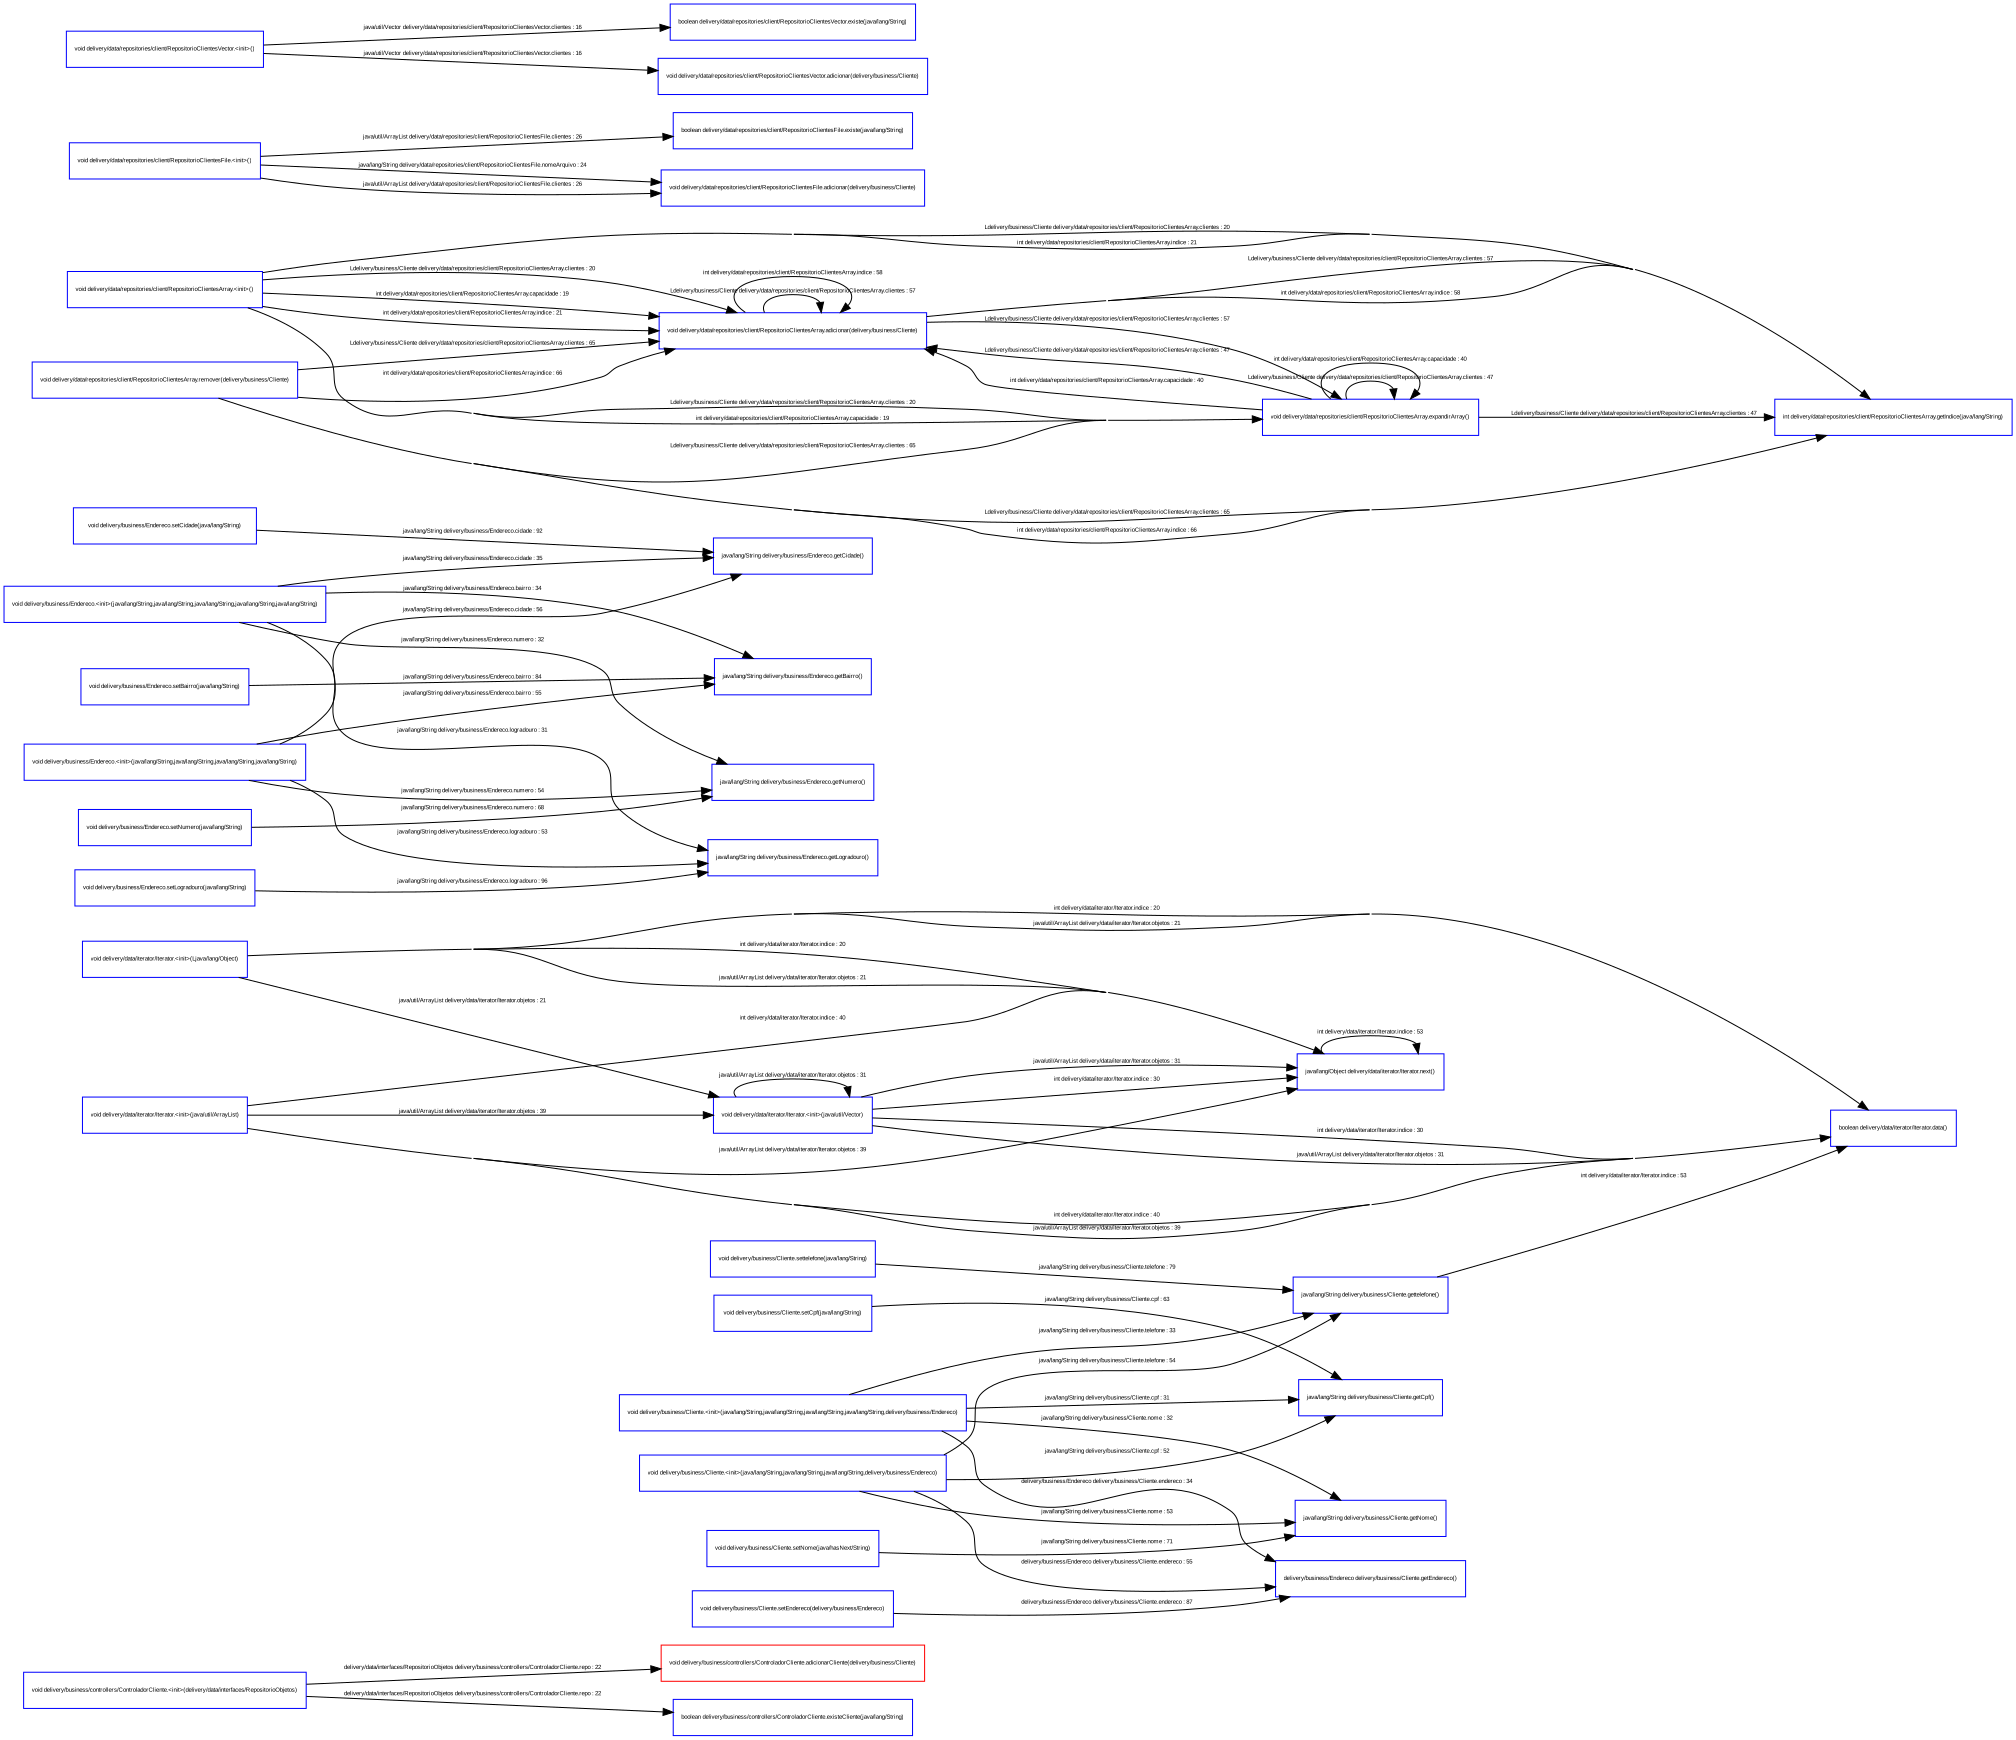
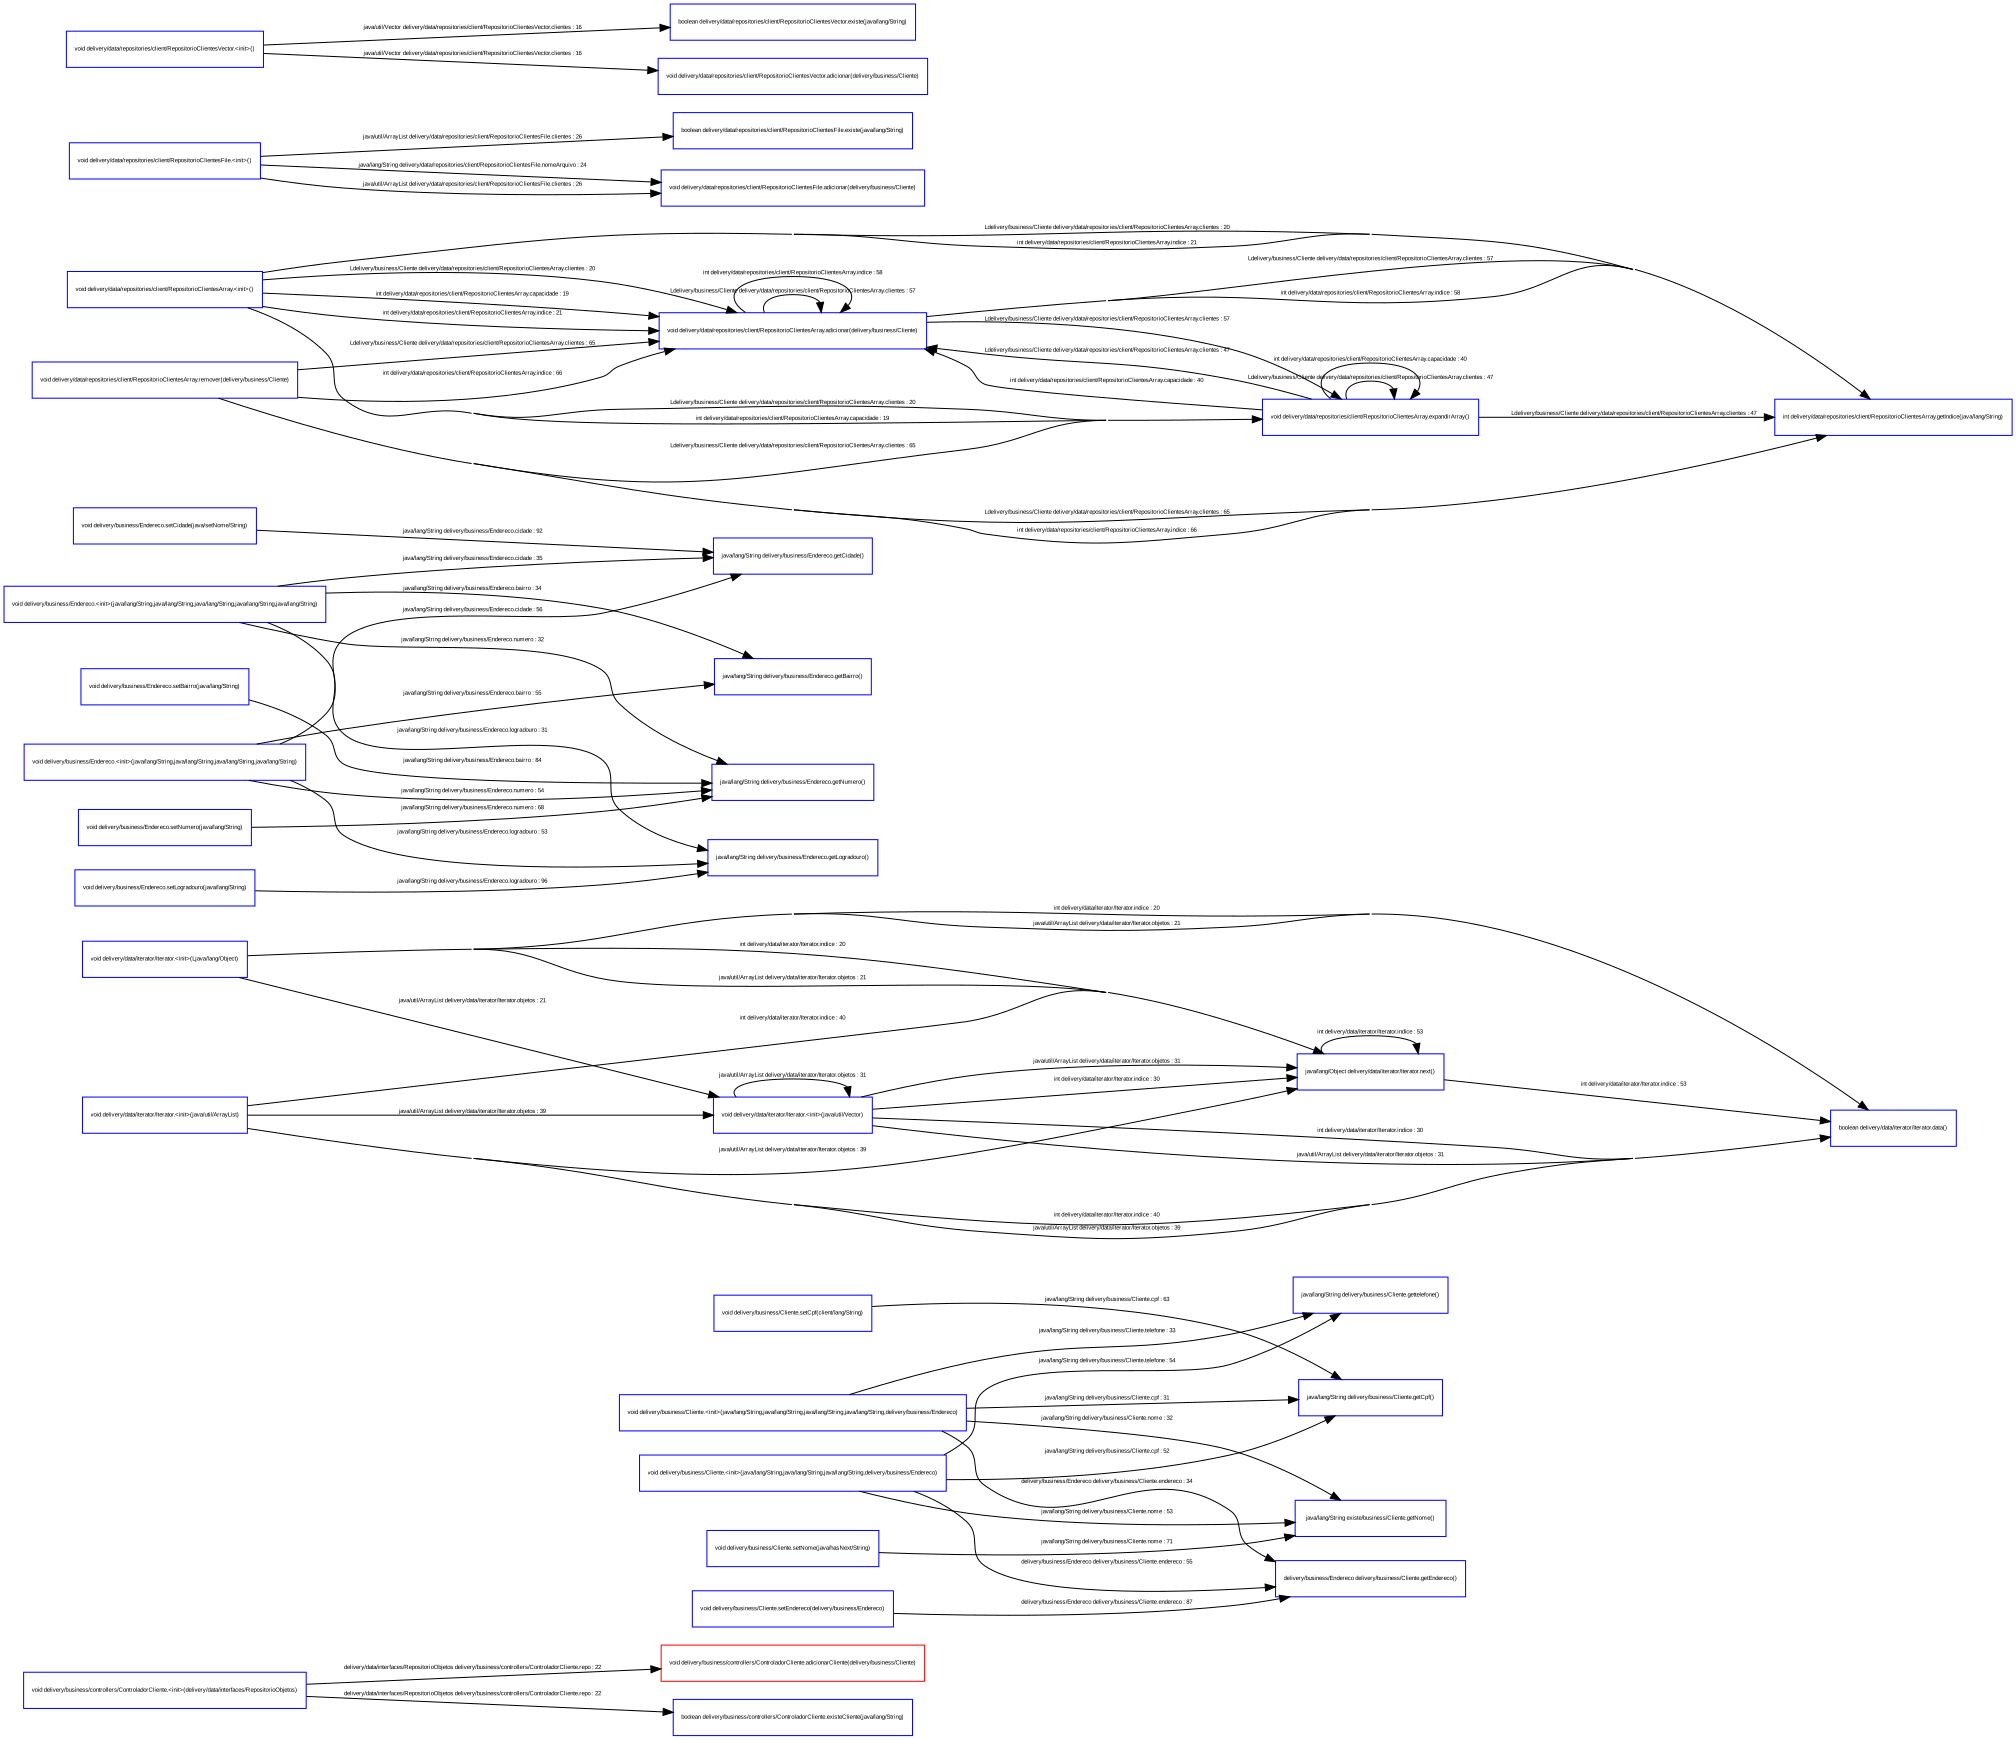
(165, 526) -> (165, 526)
(477, 682) -> (462, 779)
(1639, 1218) -> (1632, 1100)
(793, 1259) -> none
(793, 1313) -> (793, 1313)
(1371, 1518) -> (1371, 1518)
